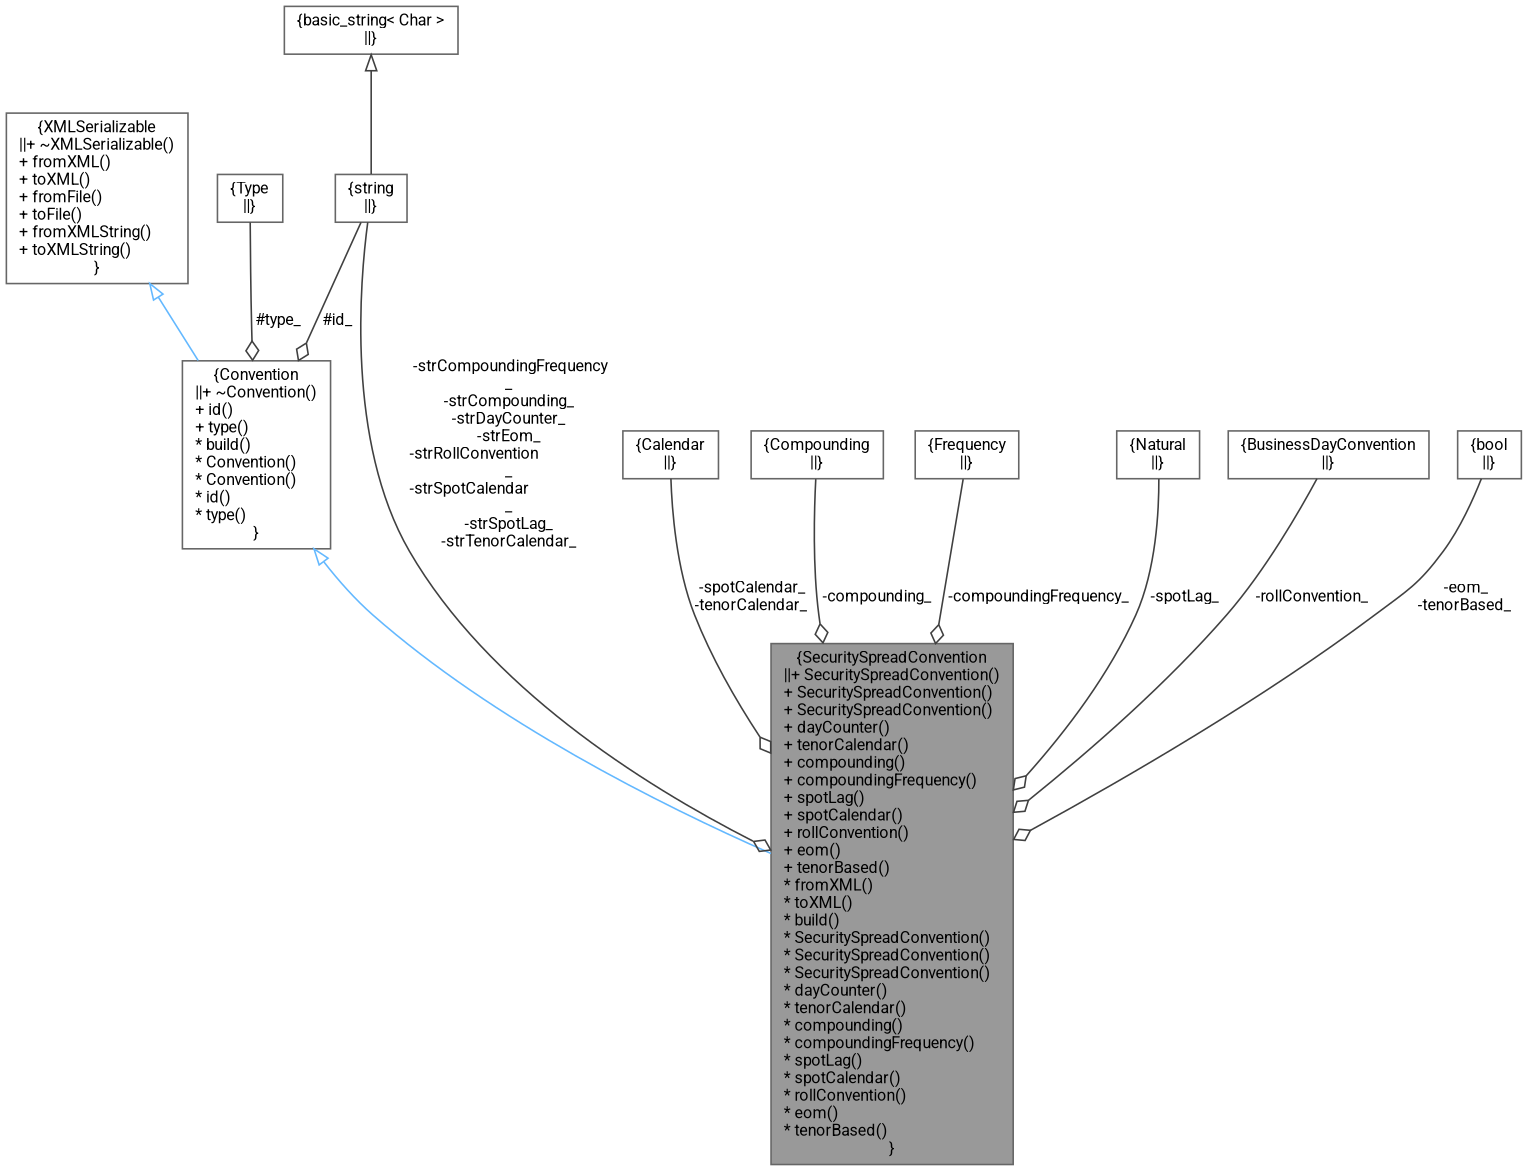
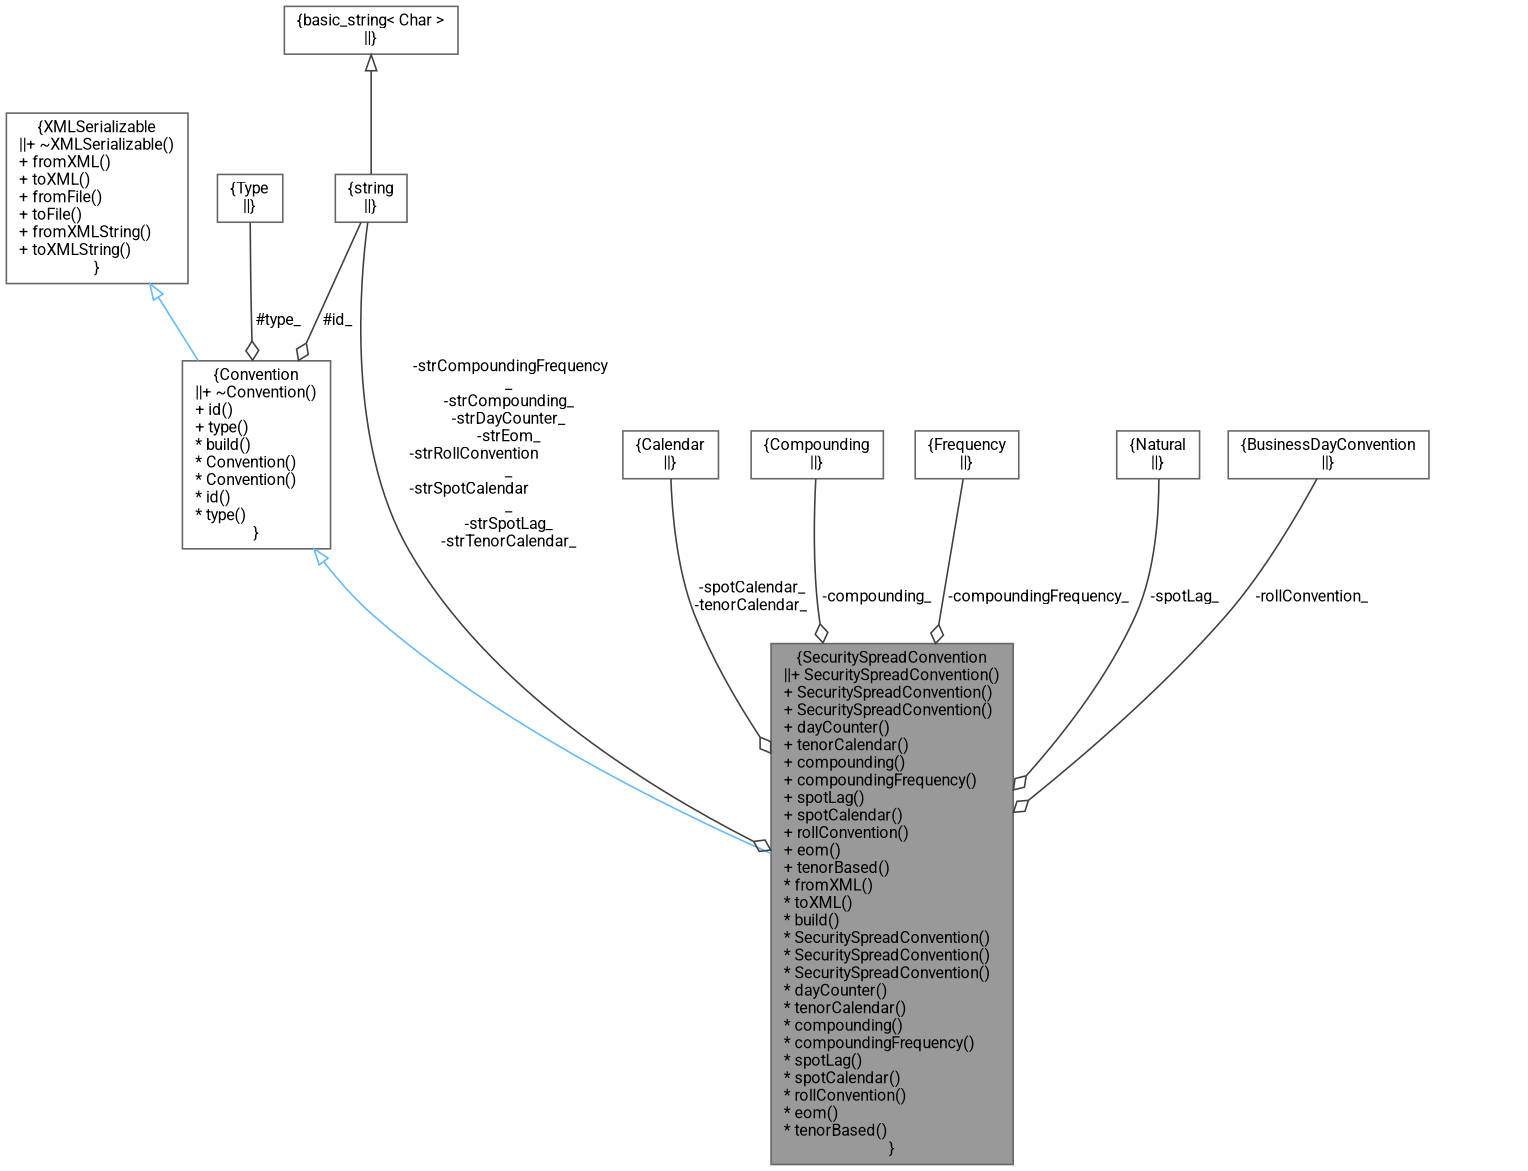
(1490, 455) -> none
